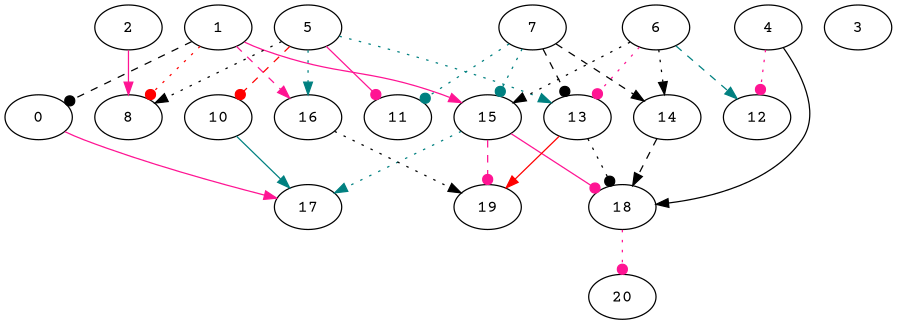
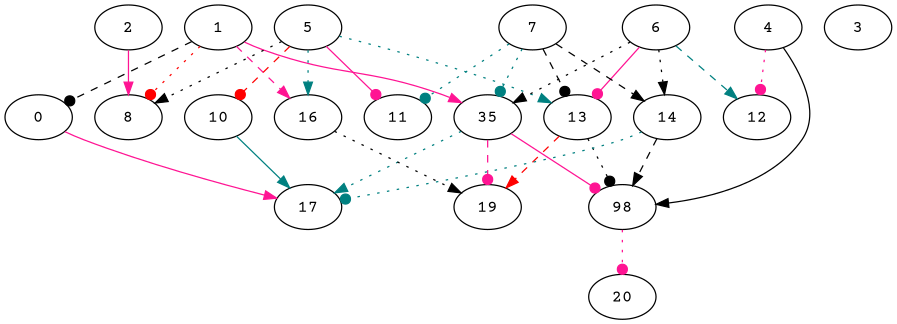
(620, 68) -> (620, 68)
(488, 117) -> (488, 117)
(535, 160) -> (547, 148)
none -> (497, 170)
(622, 207) -> (622, 207)
